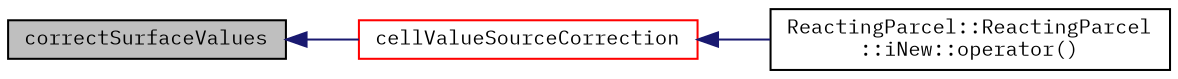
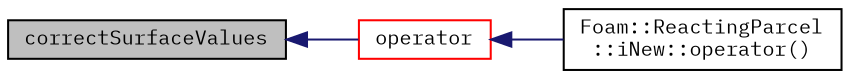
(528, 40) -> (425, 40)
(970, 40) -> (703, 40)
